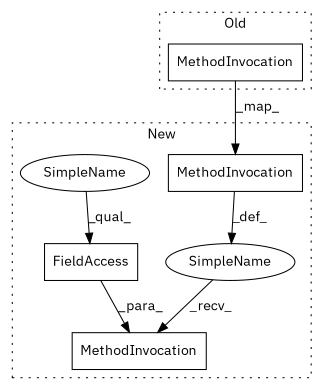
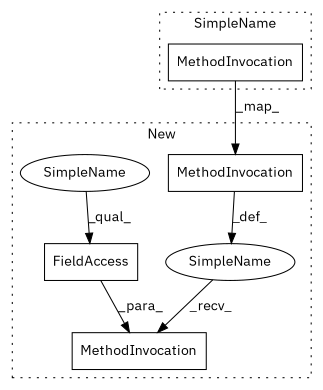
(235, 24) -> (235, 24)
